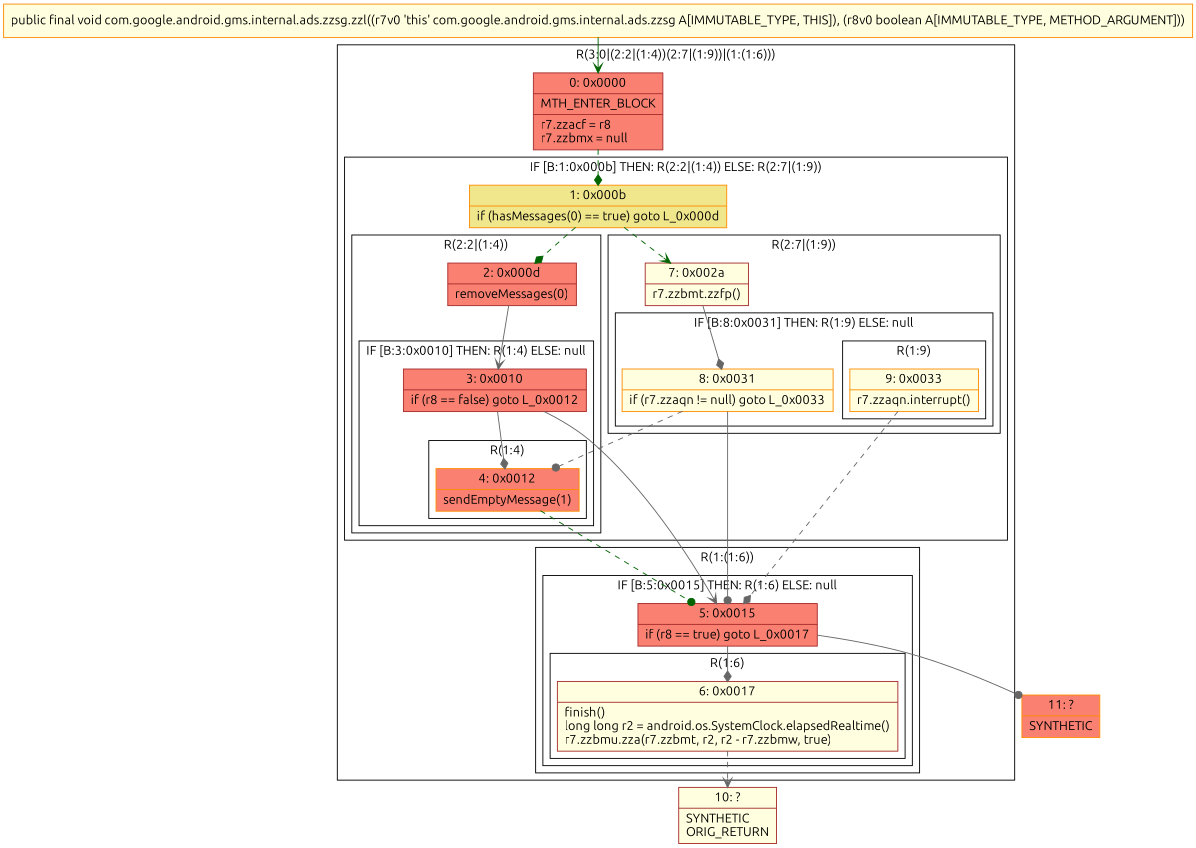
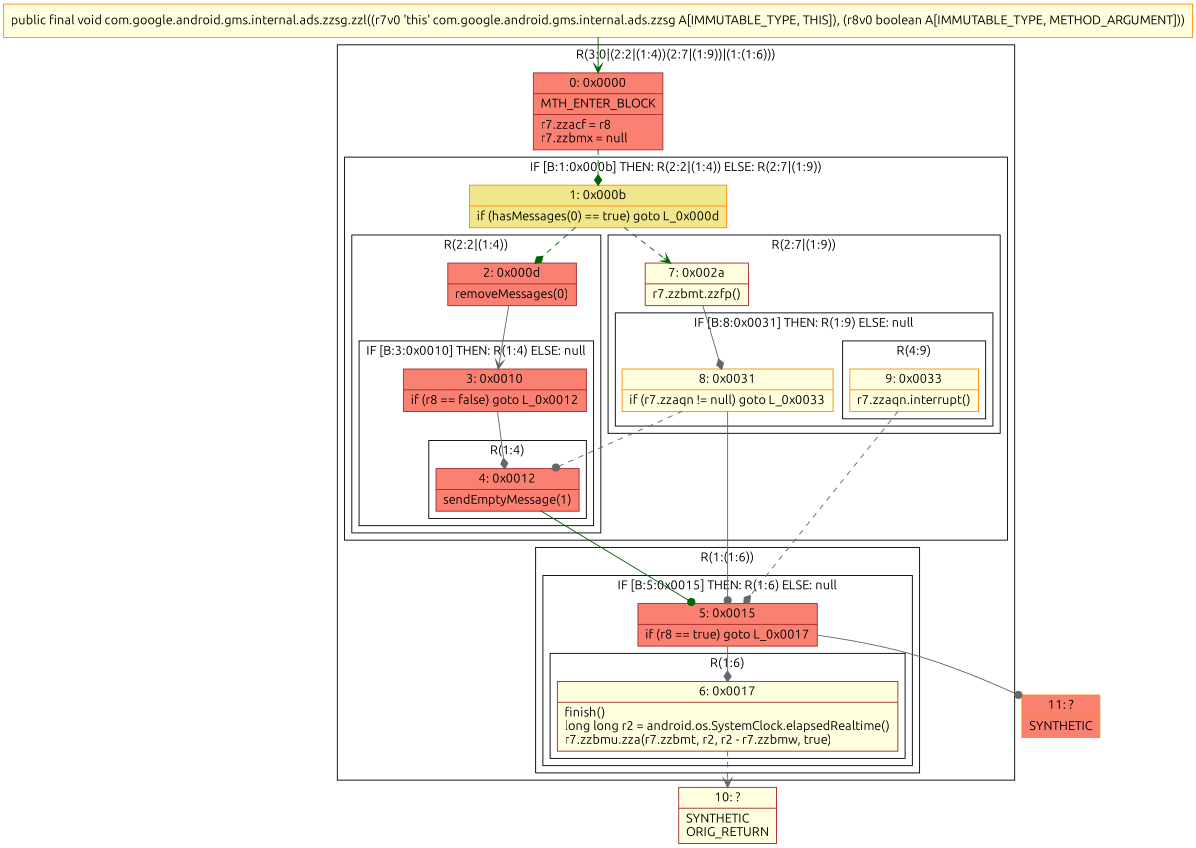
(914, 351) -> (914, 351)
(508, 490) -> (508, 490)
(640, 492) -> none
(614, 555) -> (614, 555)
